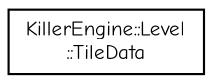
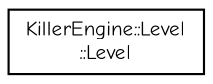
(106, 42) -> (106, 42)
